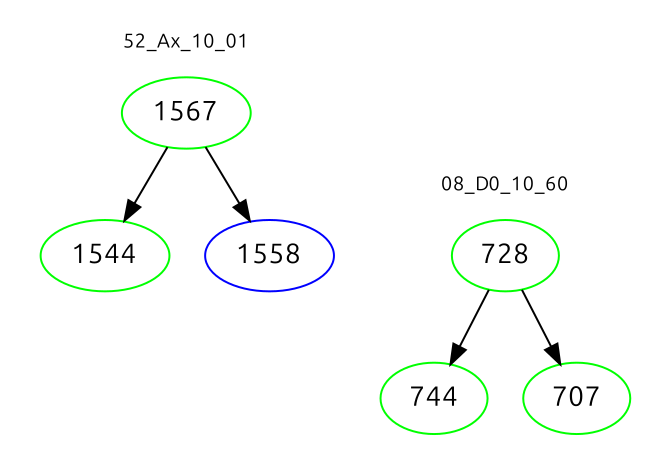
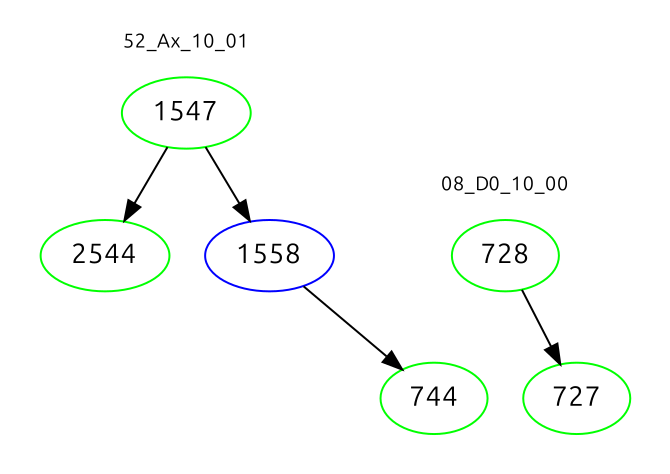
(186, 113) -> (186, 113)
(505, 185) -> (505, 185)
(105, 256) -> (105, 256)
(474, 318) -> (345, 321)
(577, 398) -> (577, 398)
